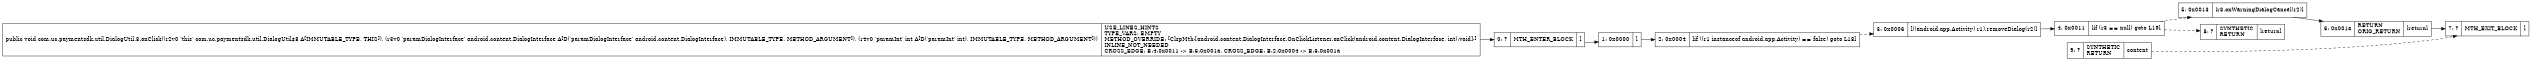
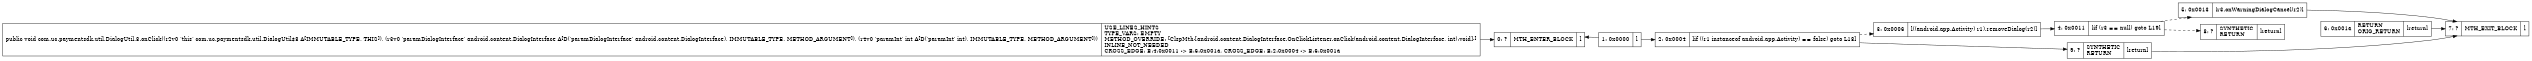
(2306, 19) -> (2380, 13)
(1590, 42) -> (1594, 37)
none -> (1961, 46)
(2303, 49) -> (2303, 49)
(2138, 50) -> (2138, 50)
